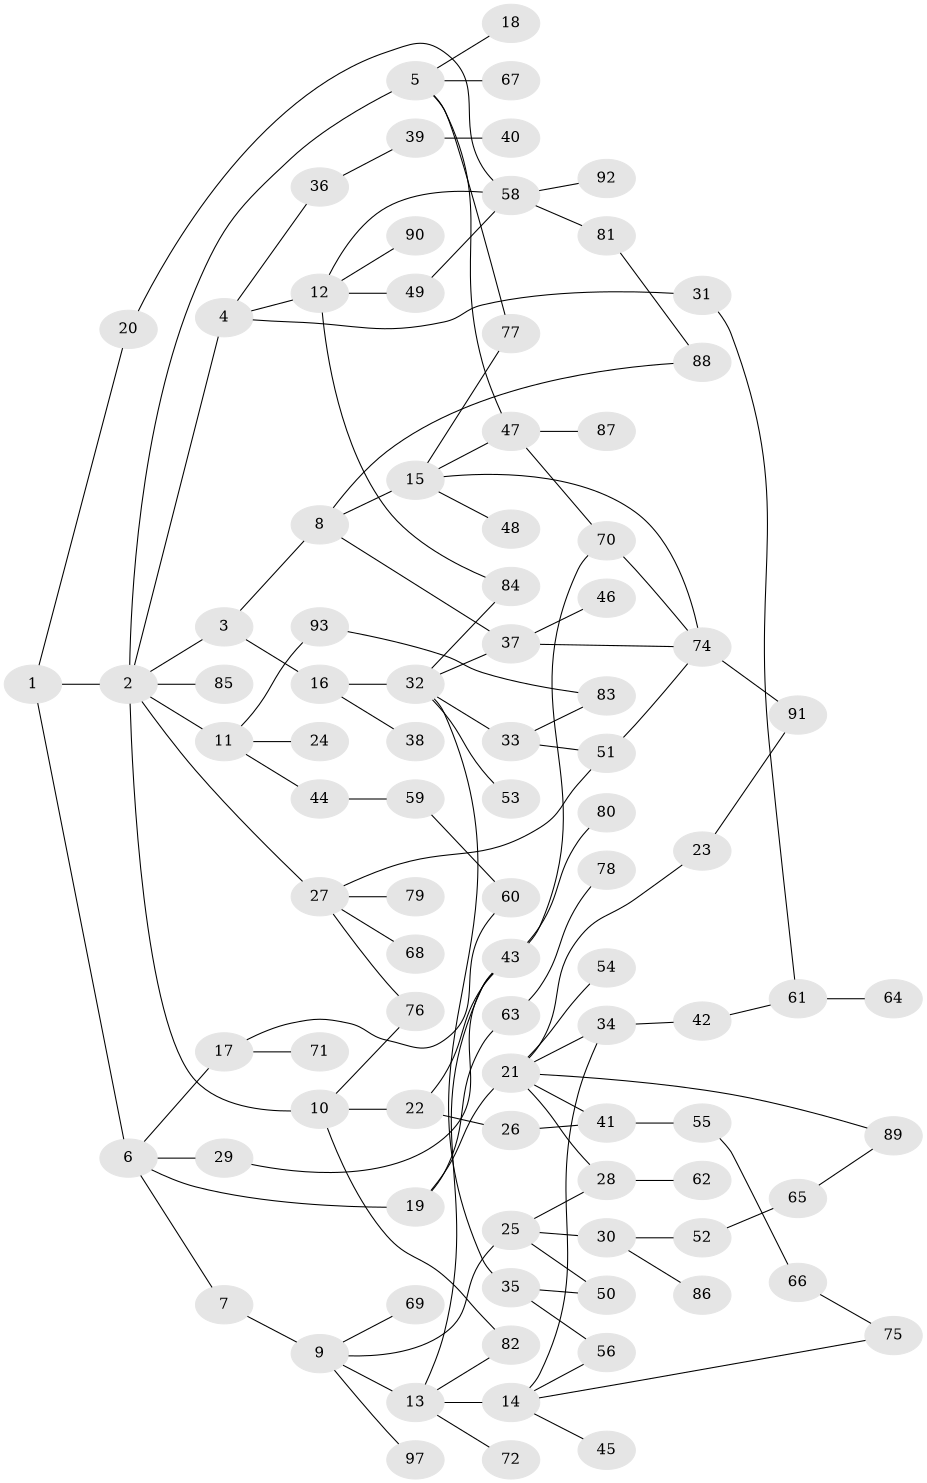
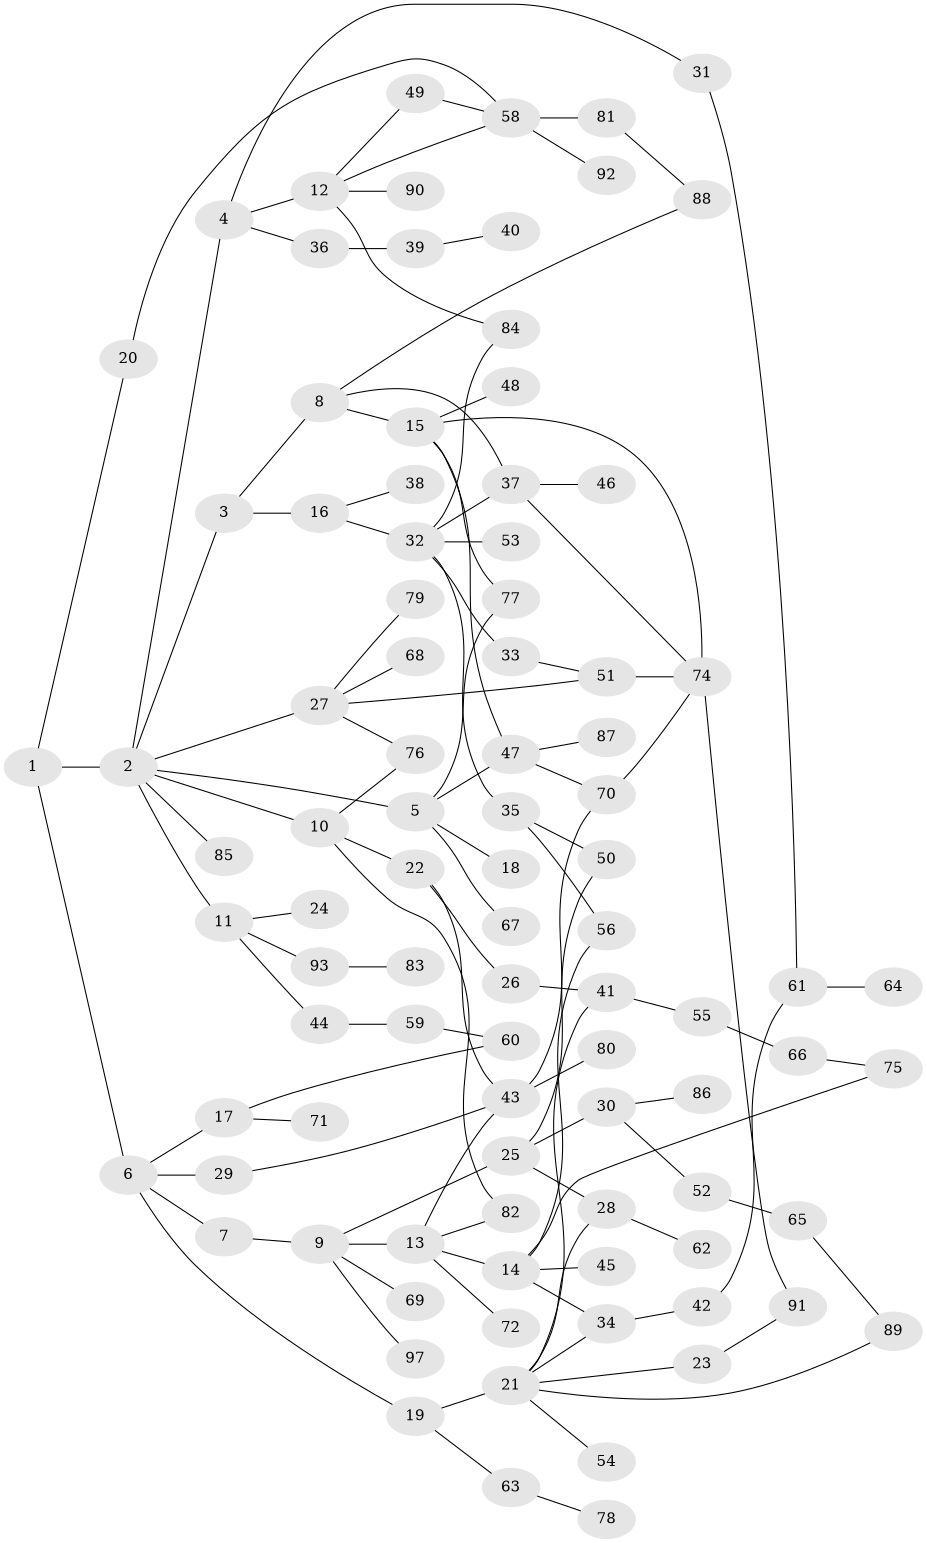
(561, 718) -> none
